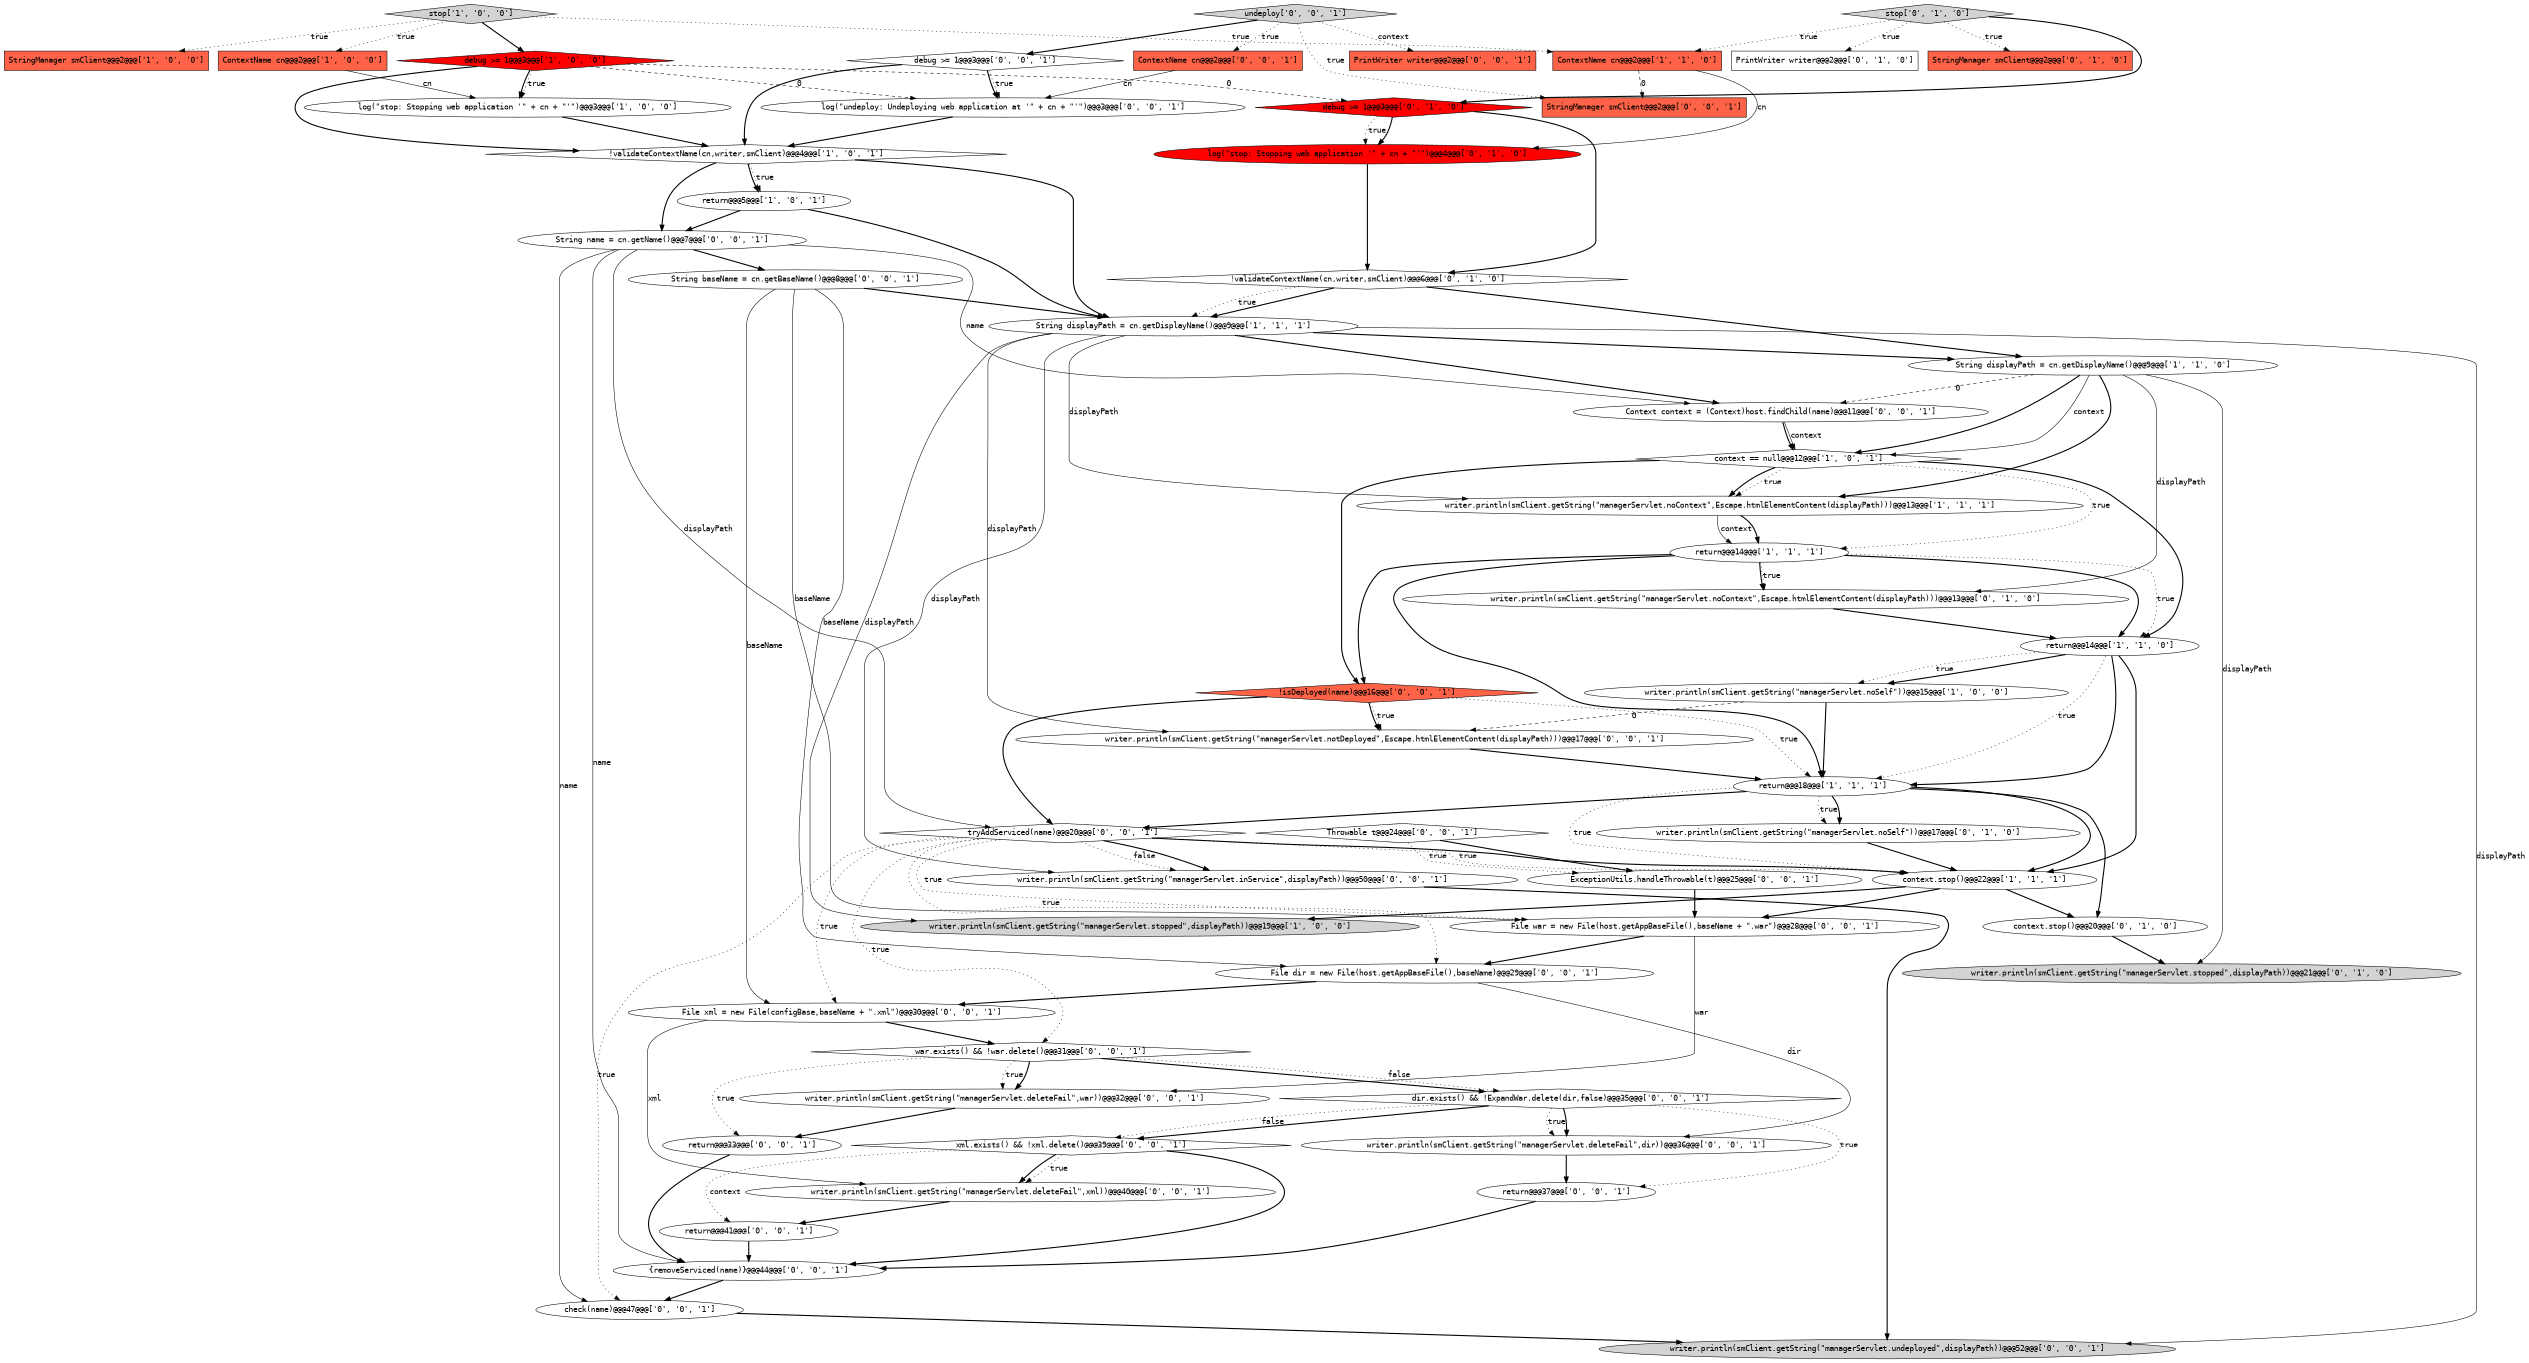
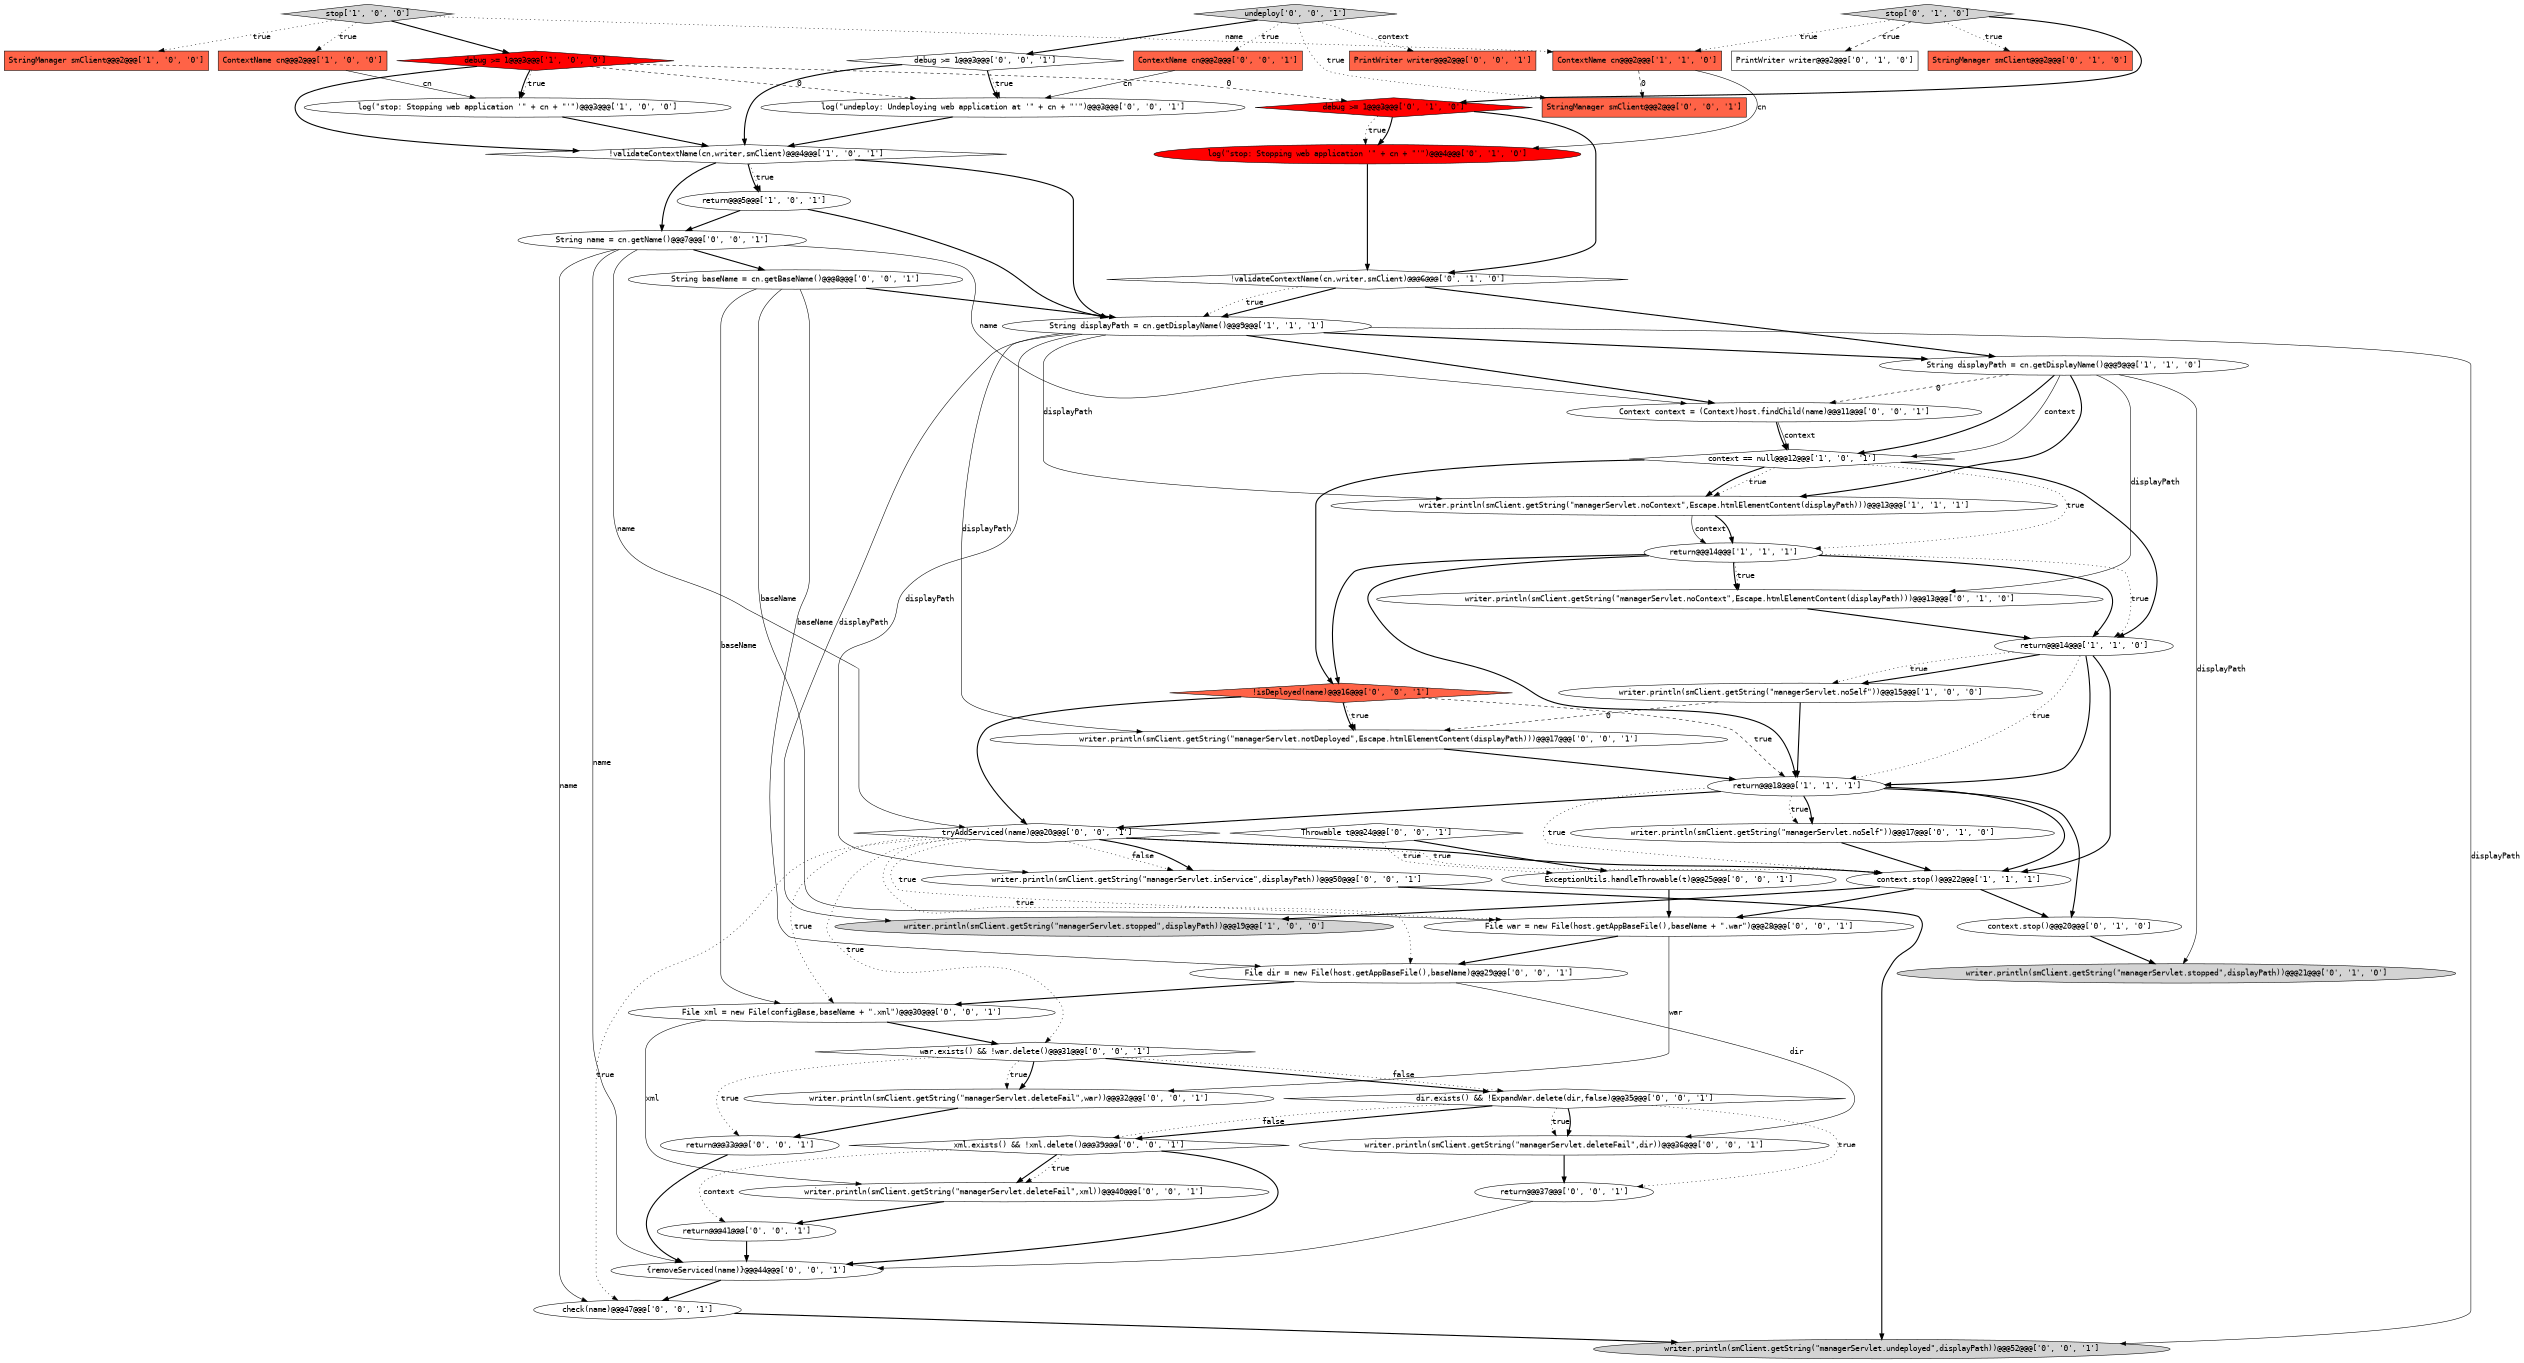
(1881, 35) -> (1881, 35)
(1241, 37) -> (1234, 37)
(708, 529) -> (626, 529)
(1664, 715) -> (1638, 715)
(1214, 1258) -> (1211, 1258)
